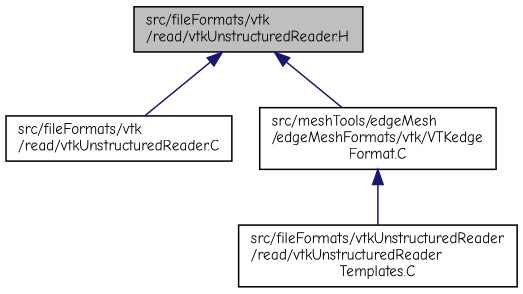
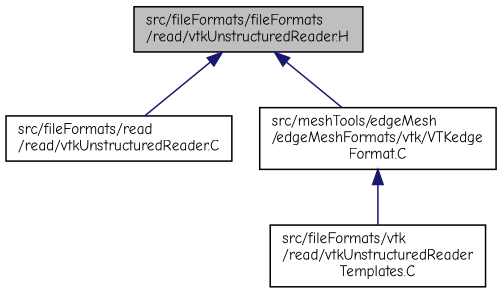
(248, 29) -> (248, 29)
(119, 139) -> (119, 139)
(378, 256) -> (378, 256)
